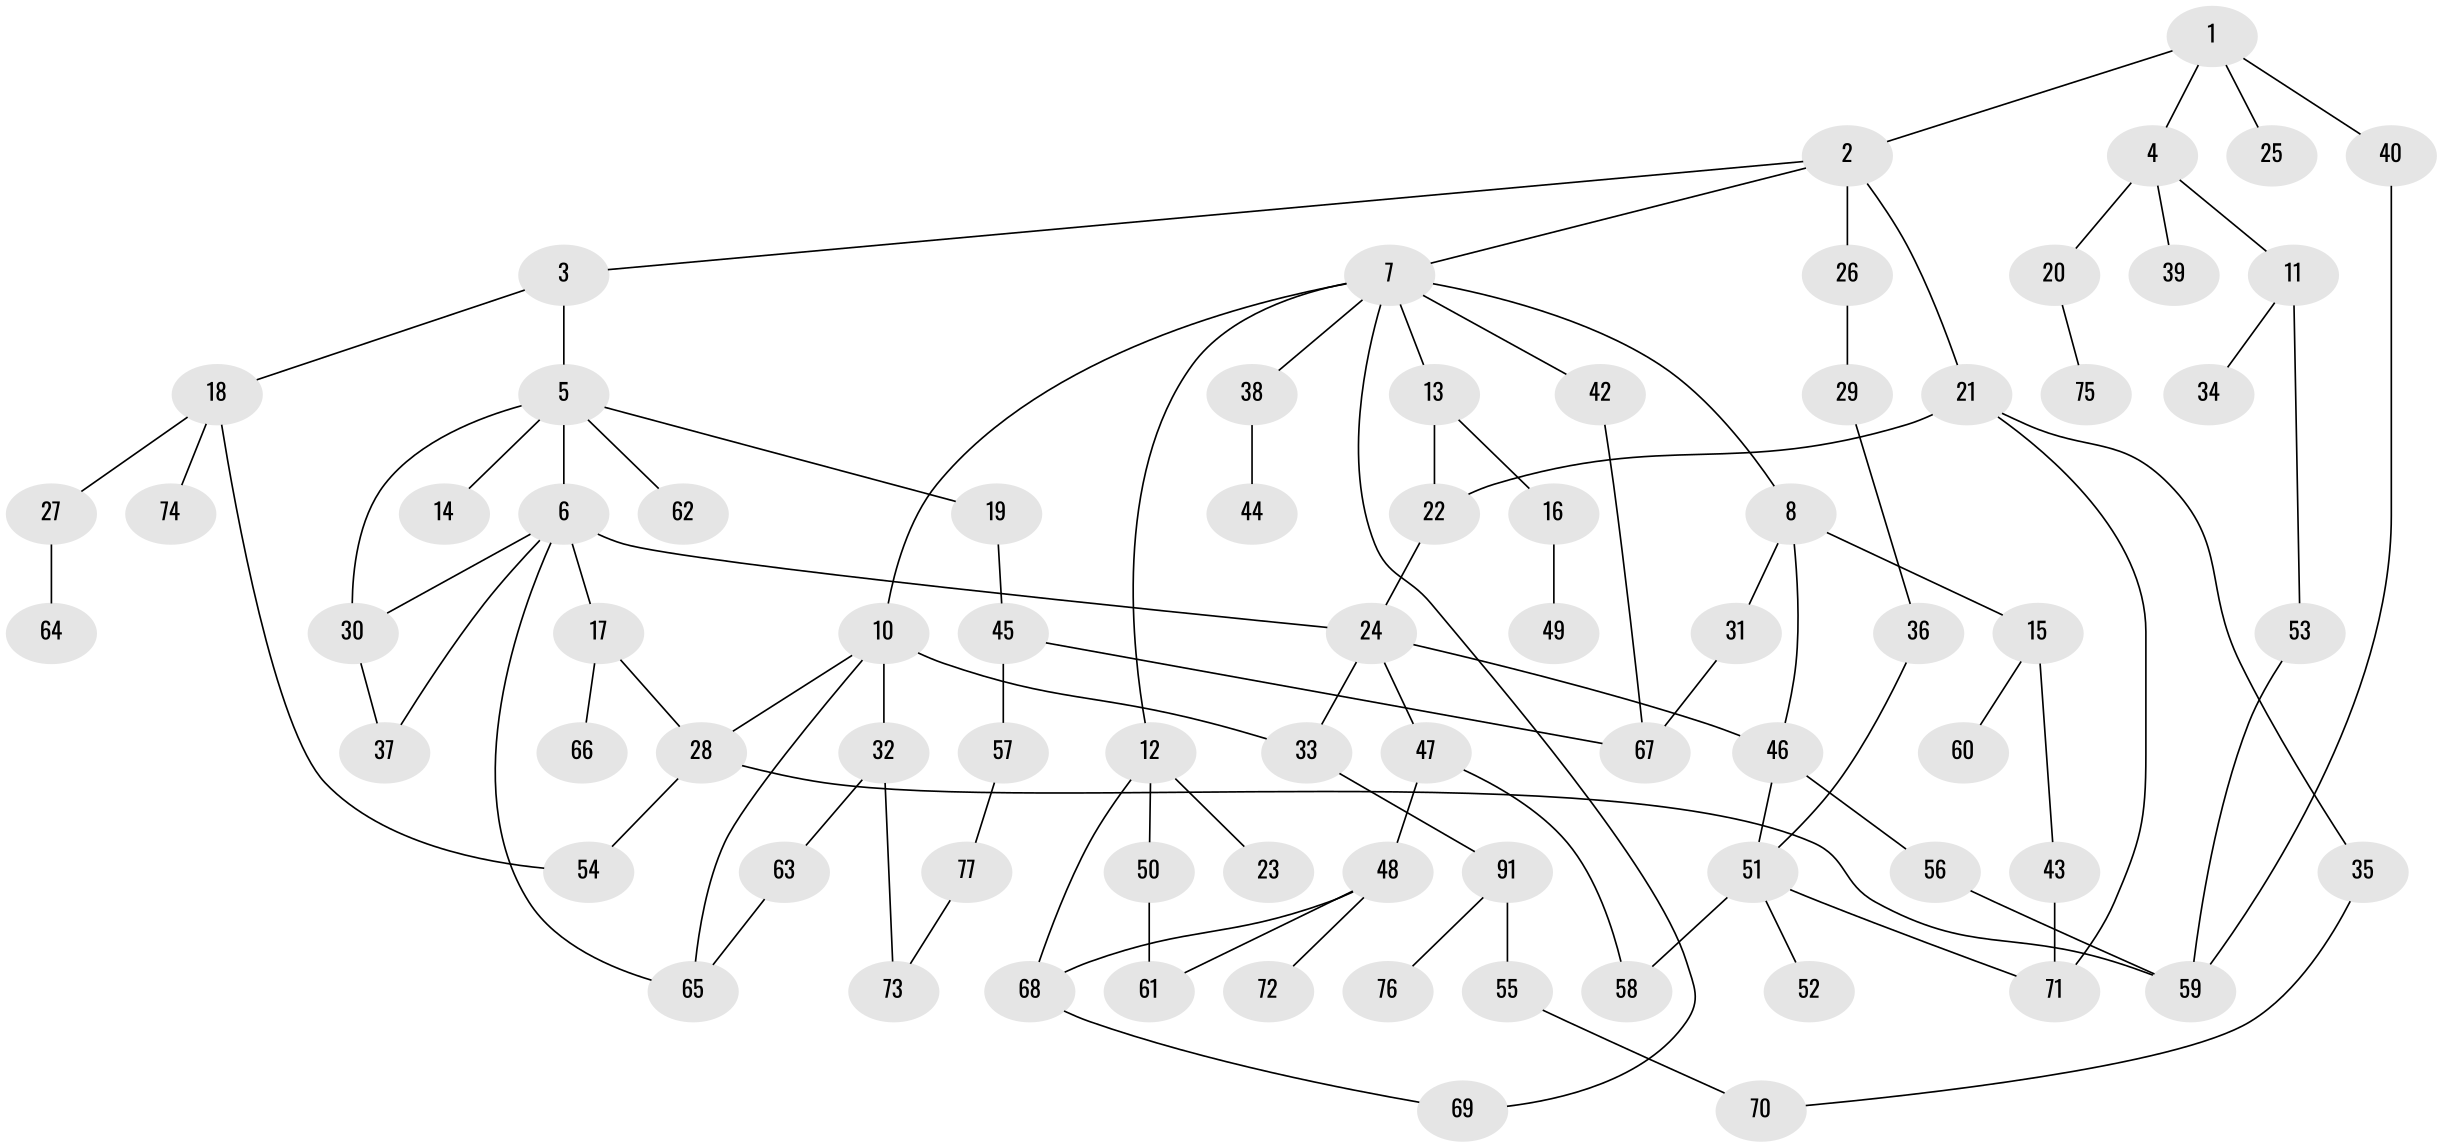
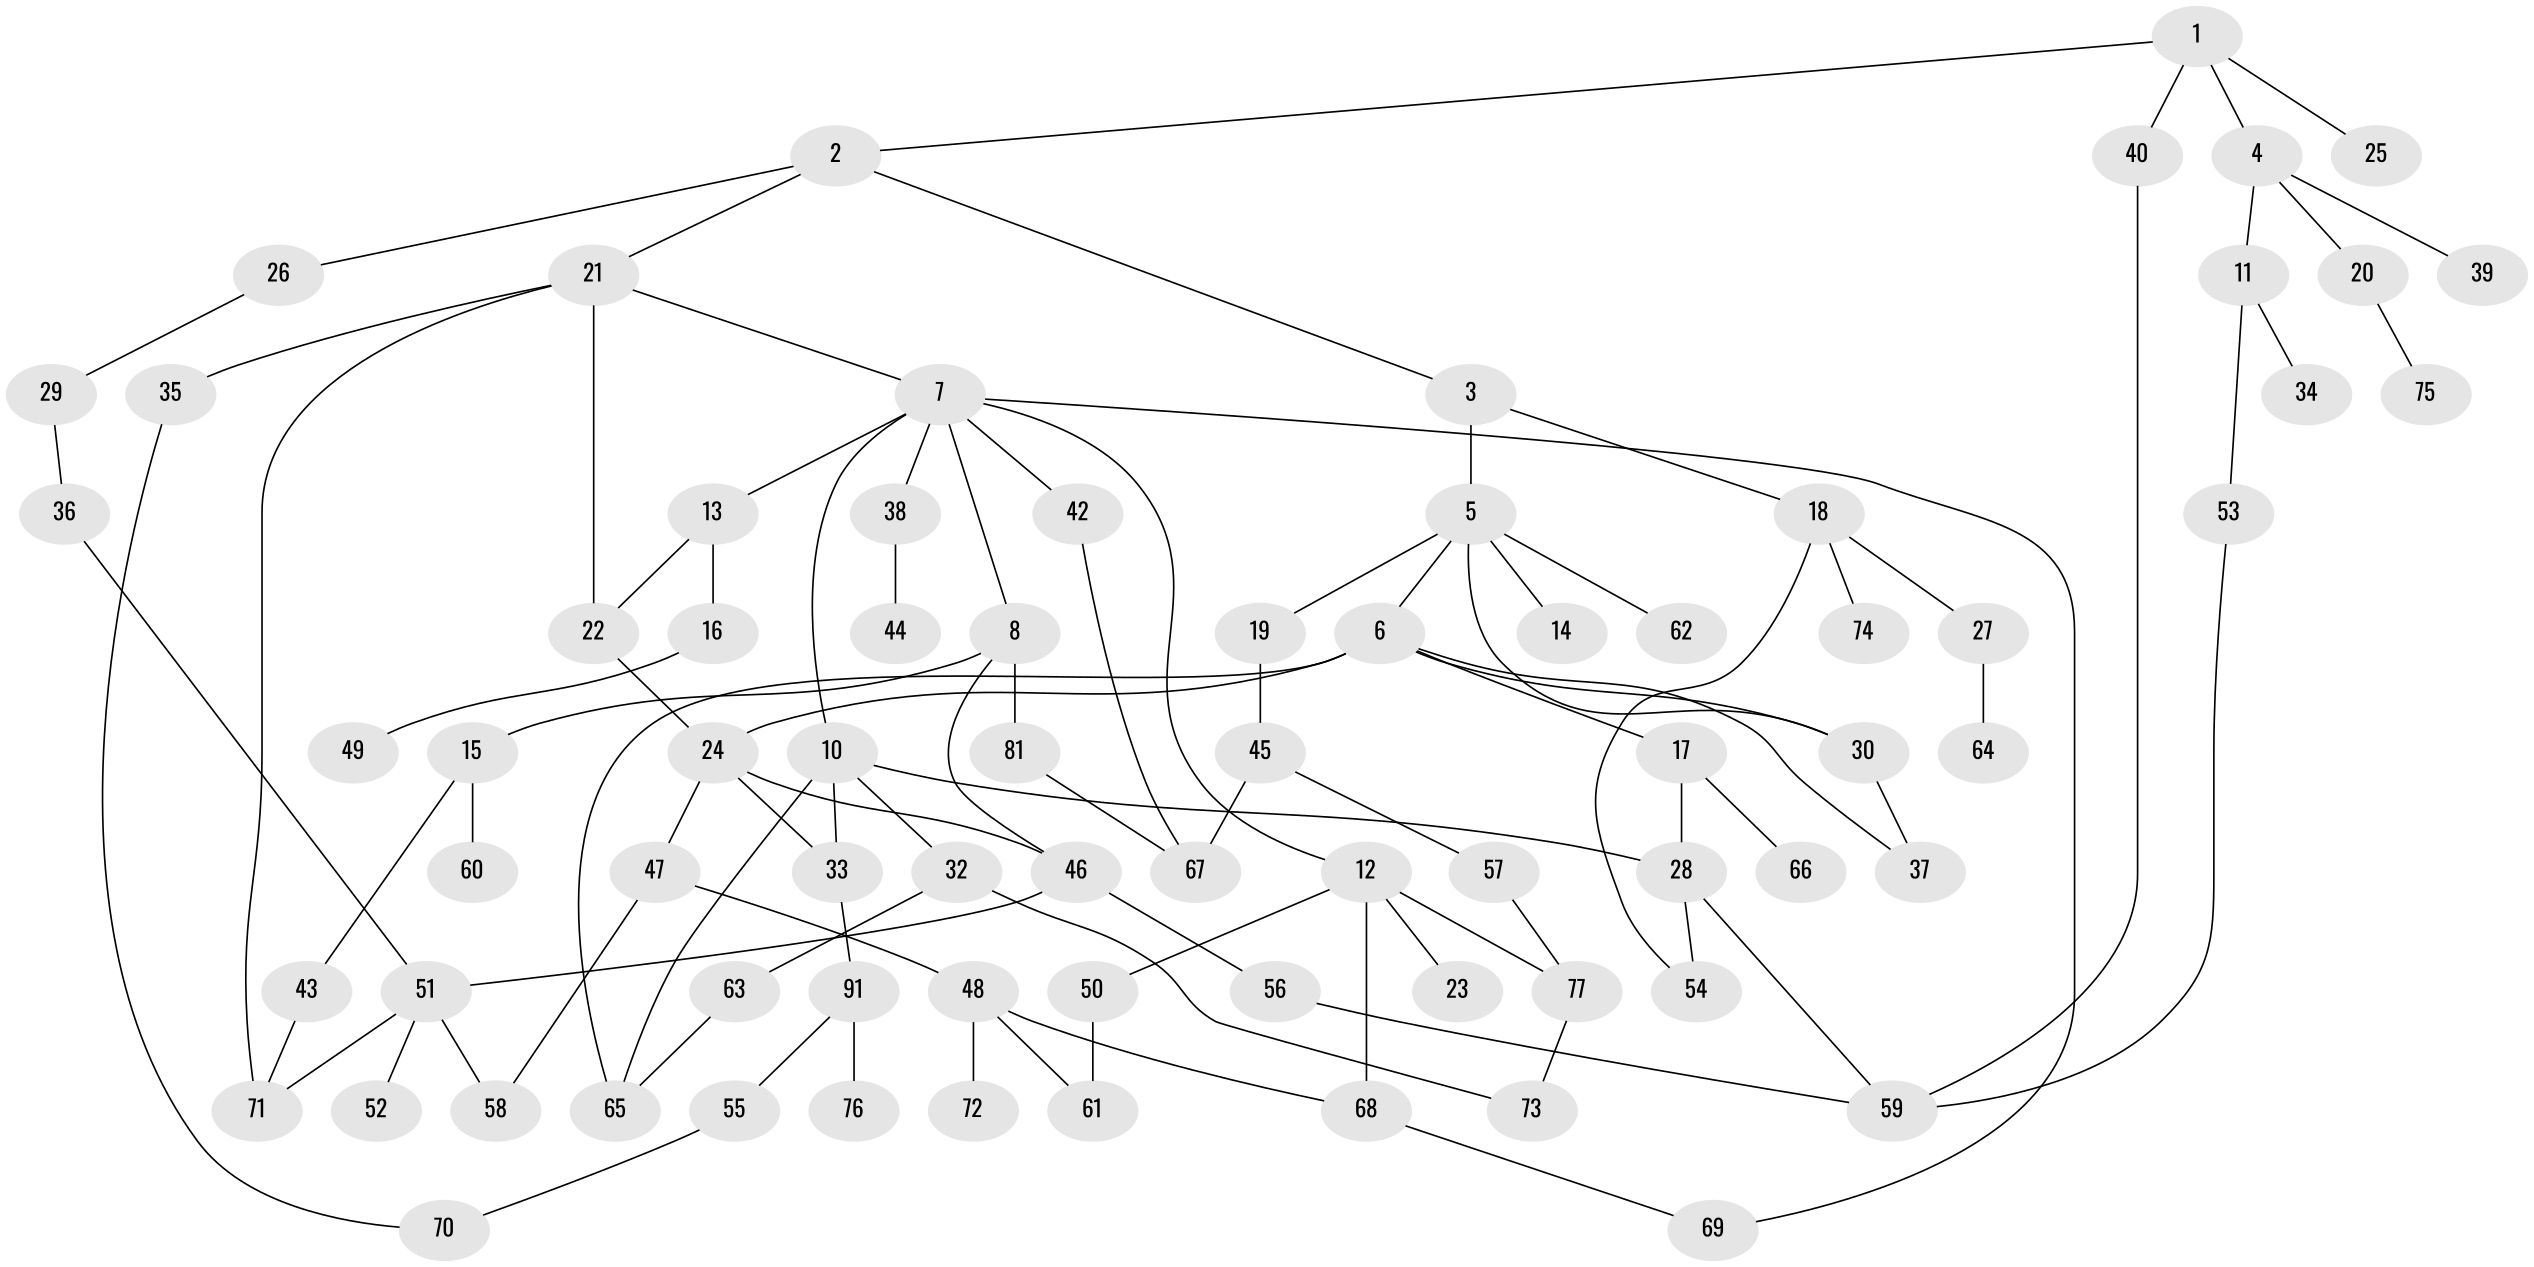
(1618, 216) -> (767, 335)
(1736, 633) -> (1015, 753)
none -> (1471, 932)
